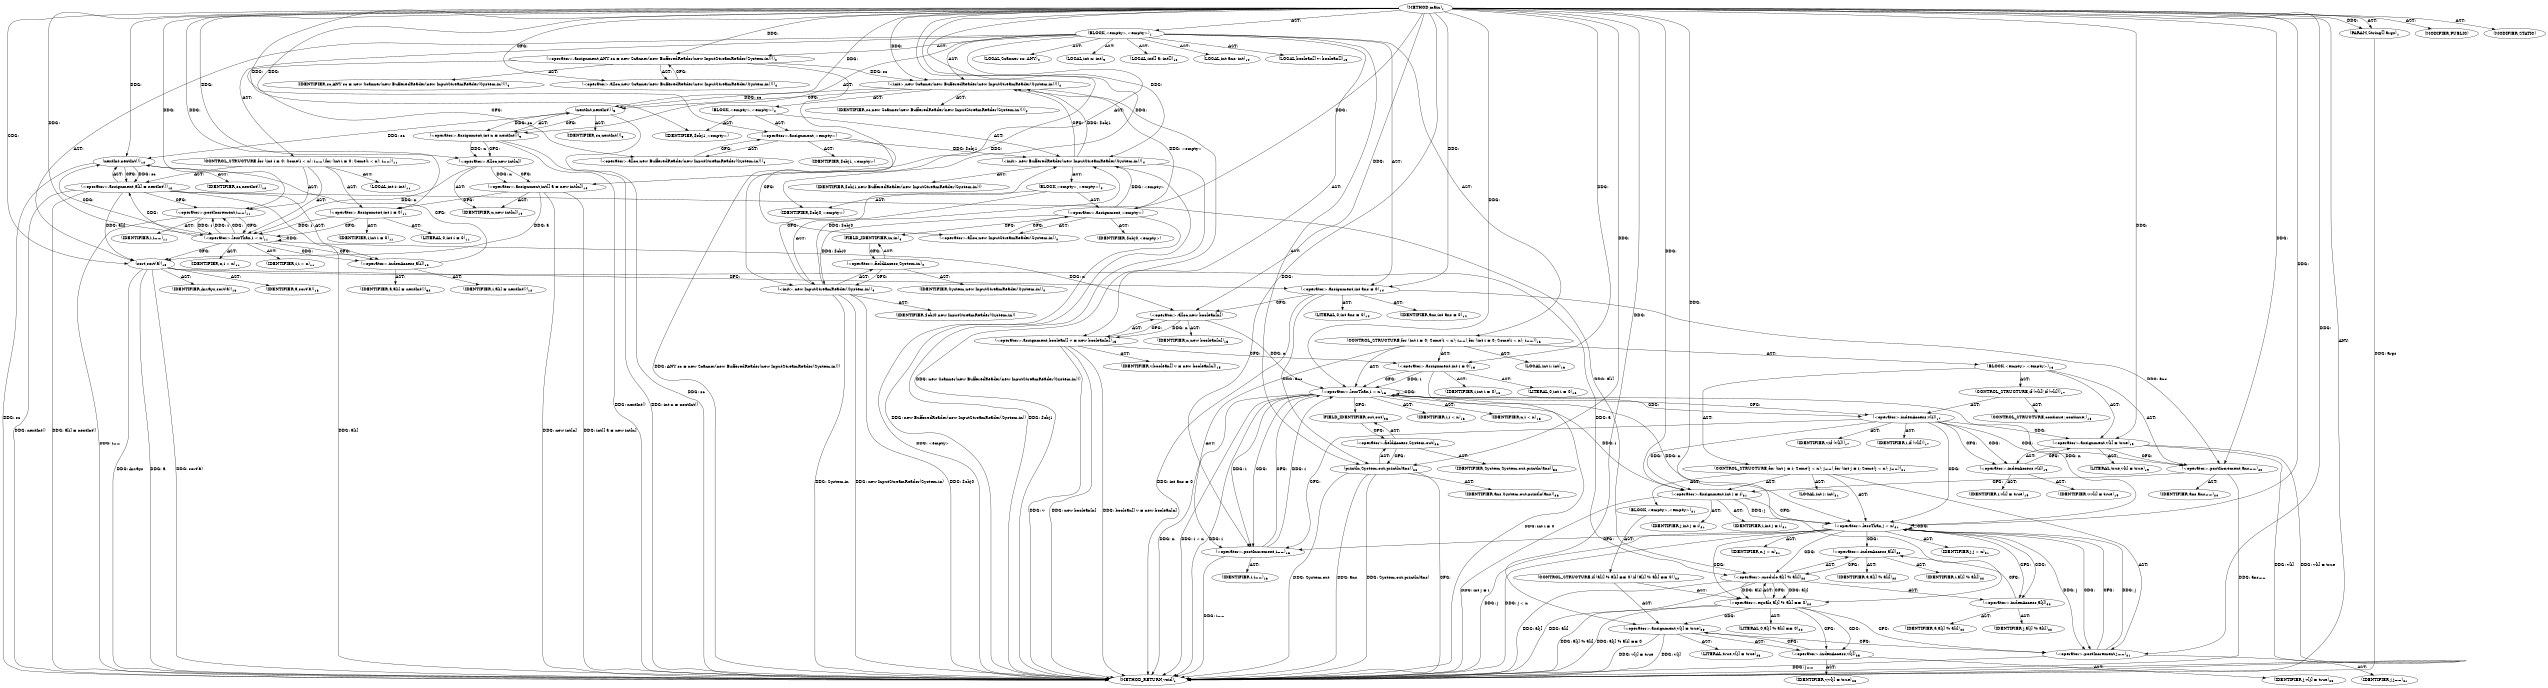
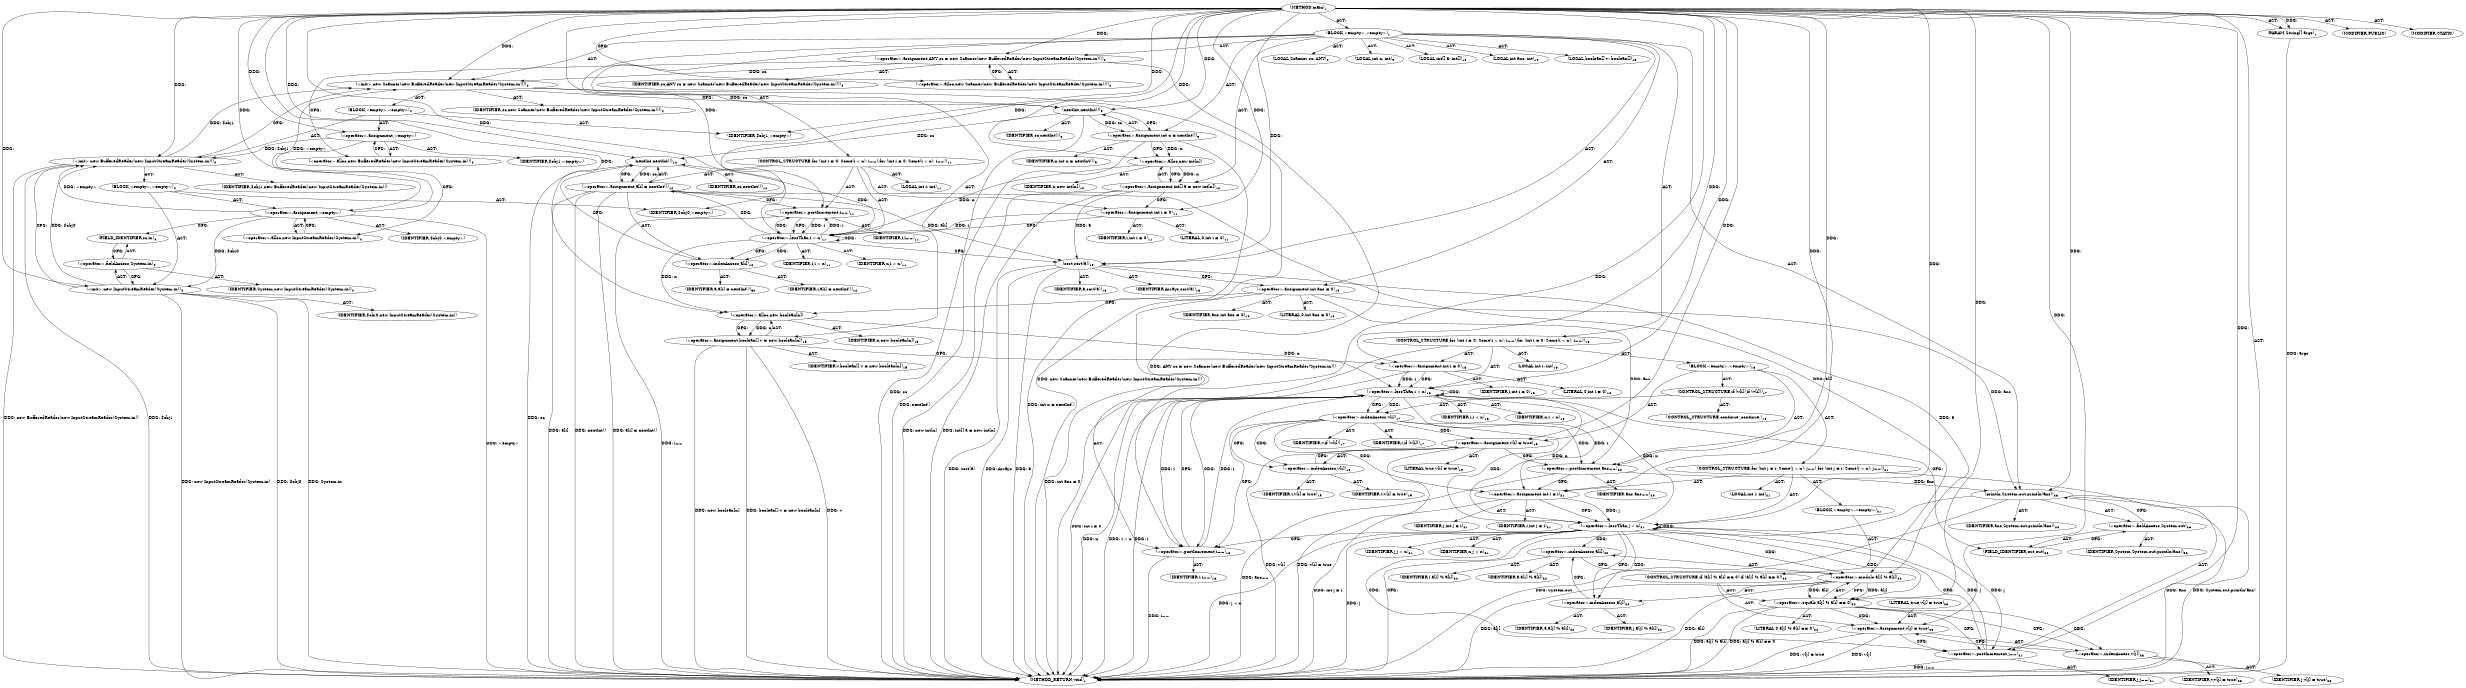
(14, 136) -> (1277, 136)
none -> (1061, 162)
(1448, 168) -> none
(516, 199) -> (1158, 176)
(2344, 341) -> (2260, 341)
none -> (1796, 477)
(1697, 641) -> (1907, 615)
